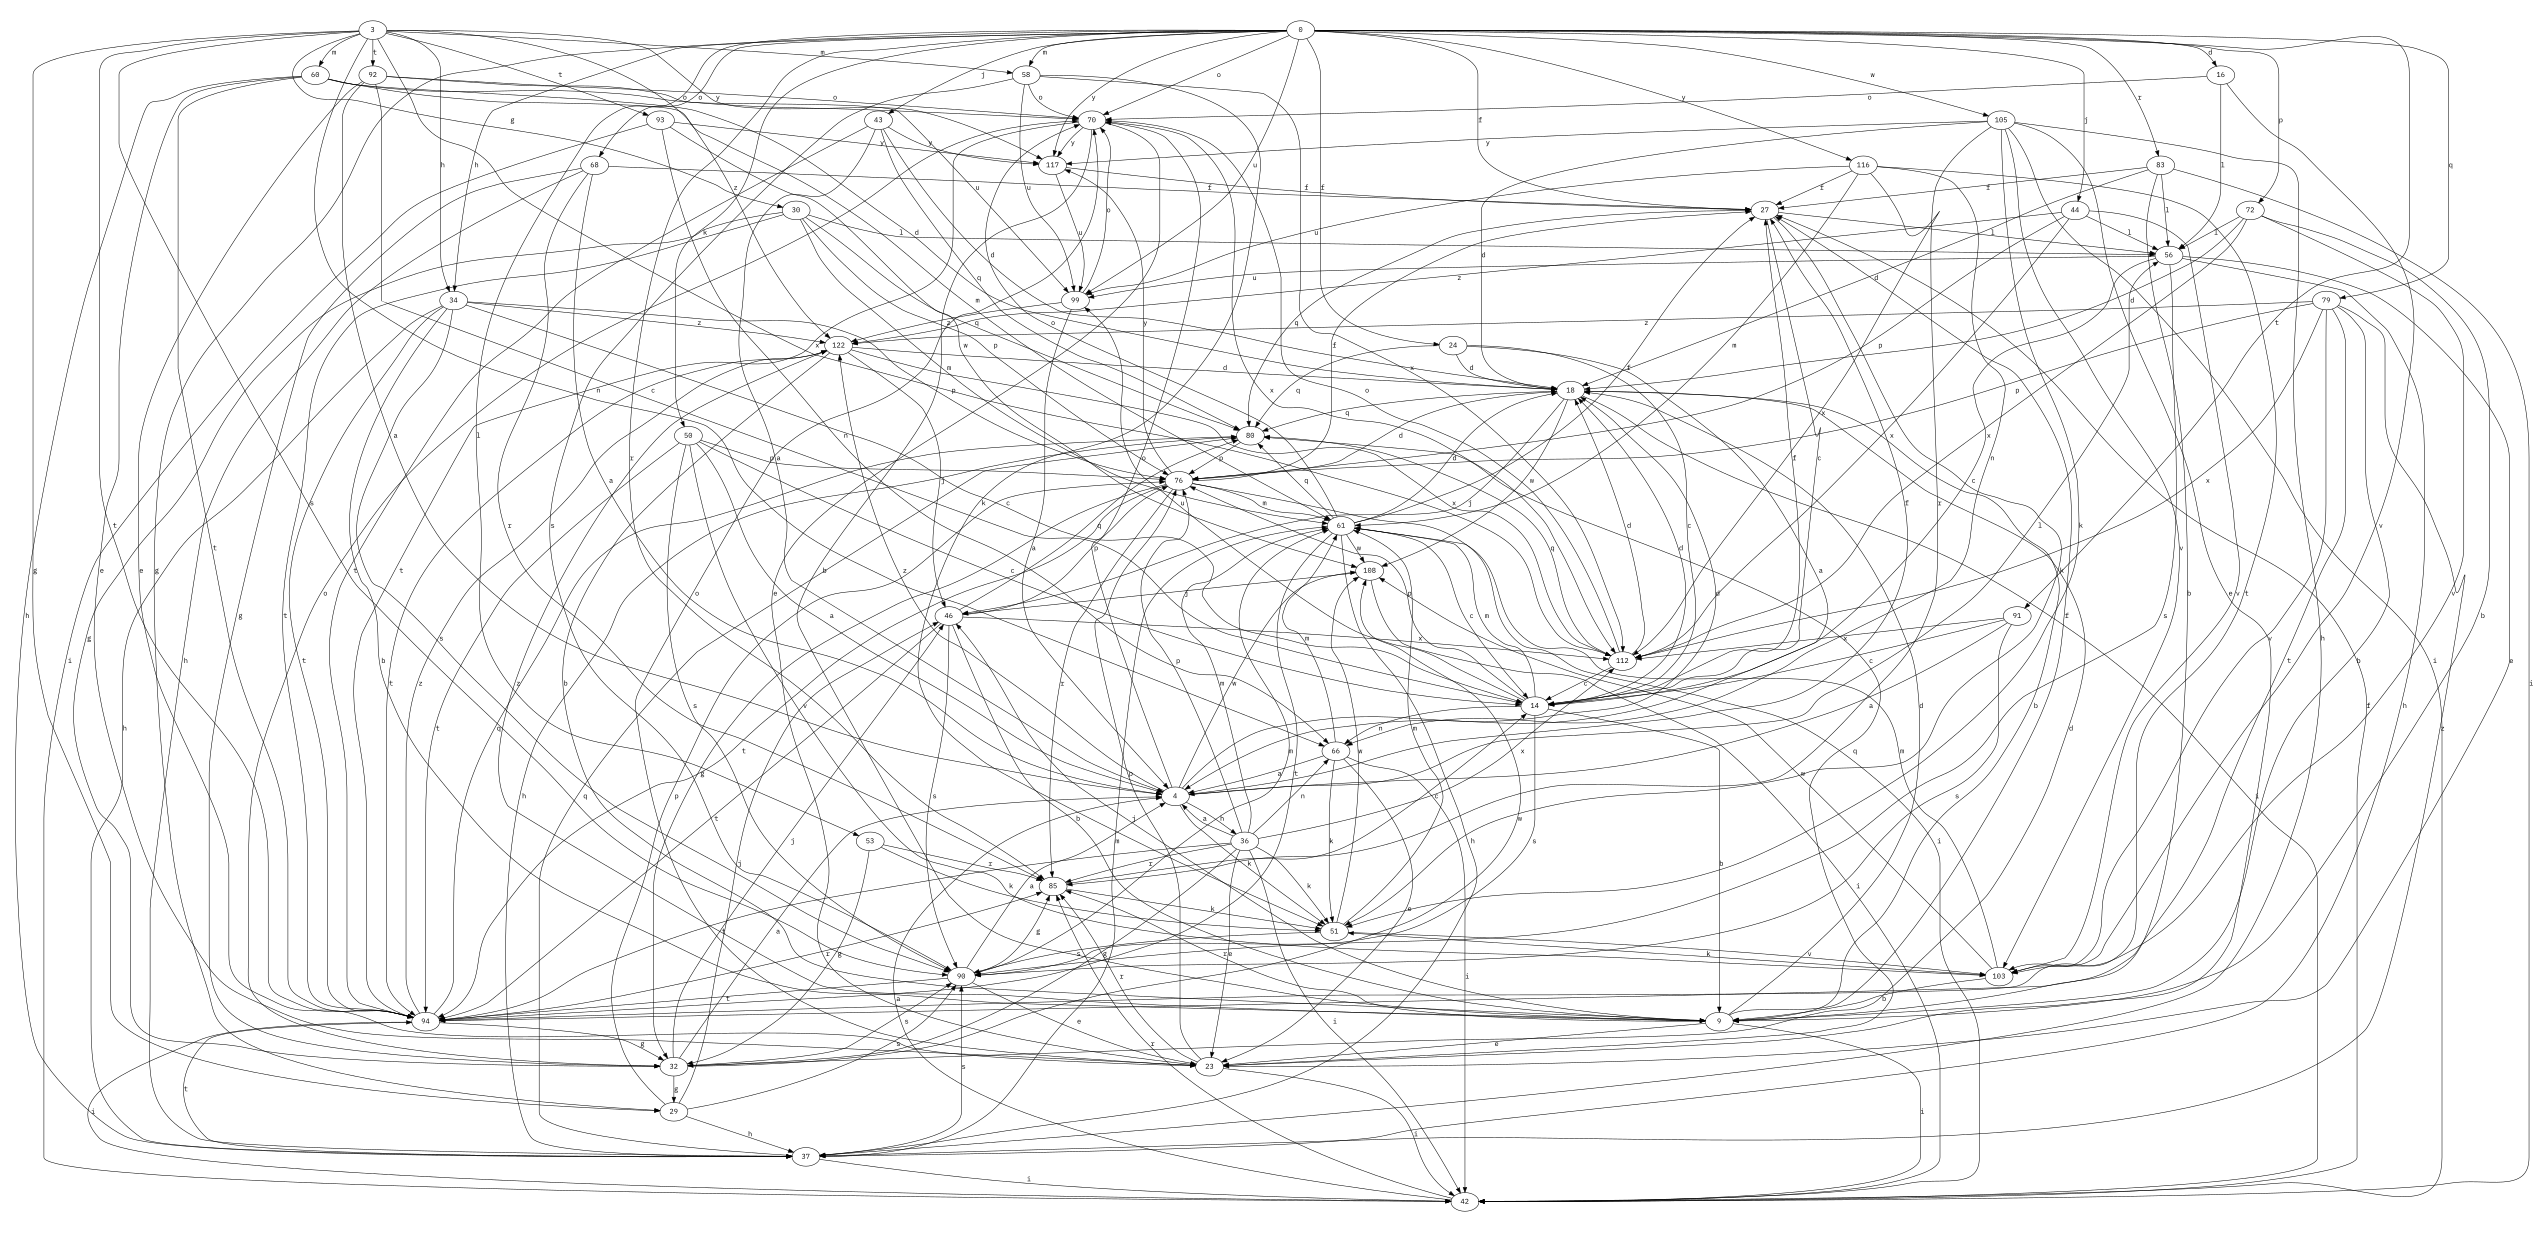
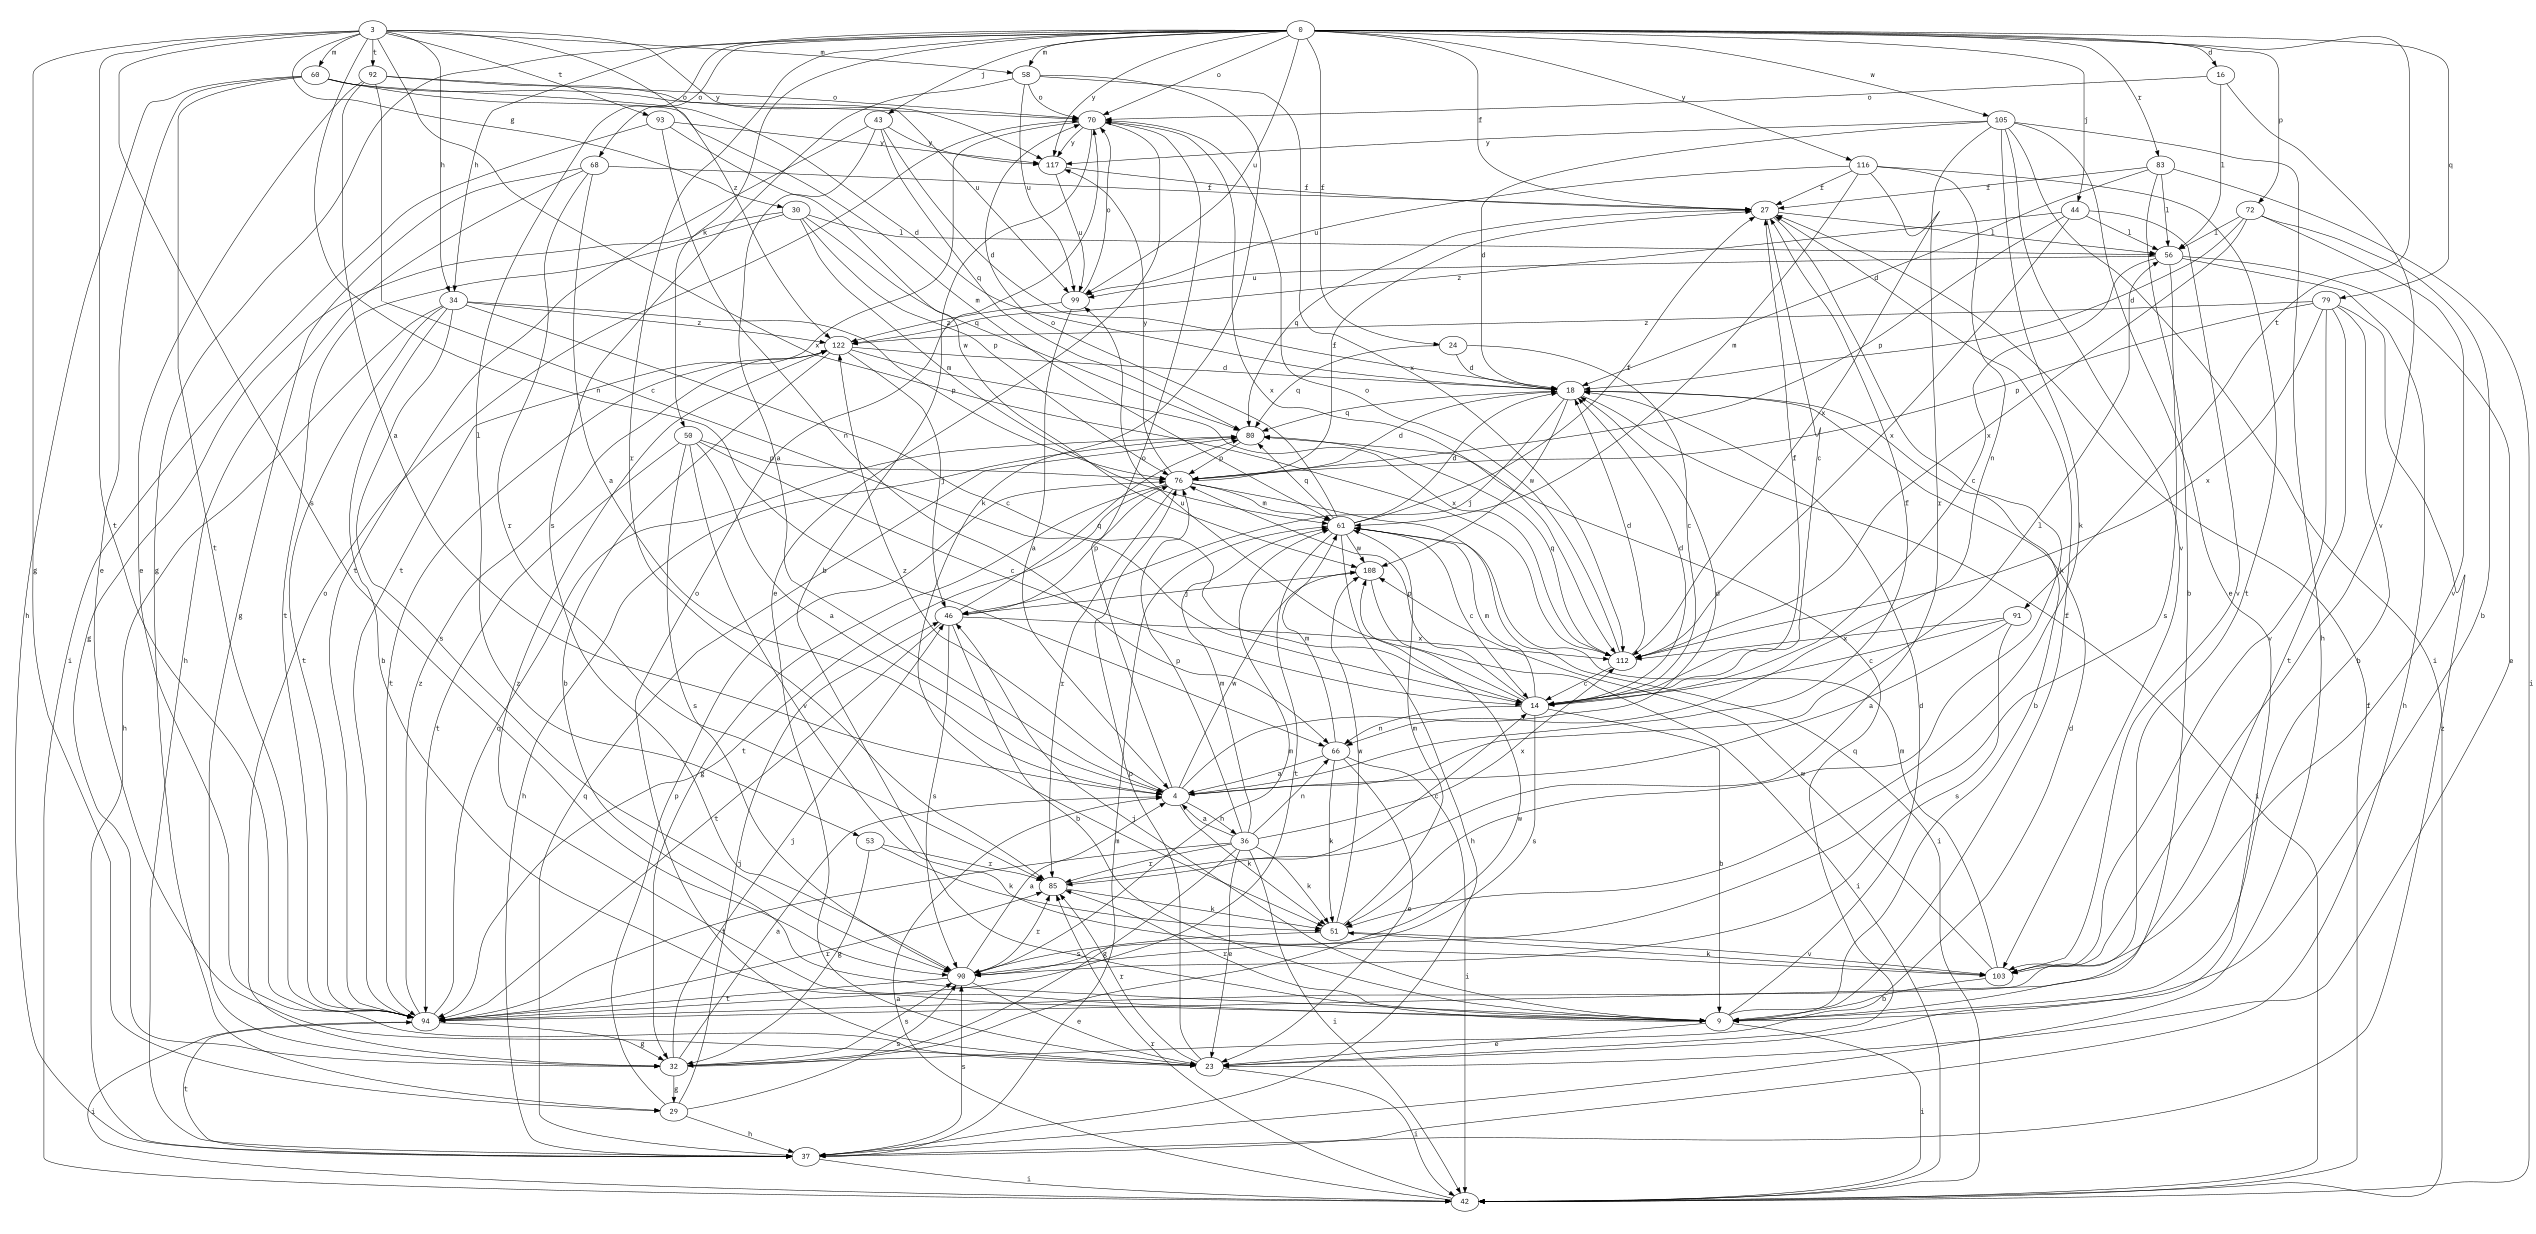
(1825, 596) -> none
(1038, 932) -> (1038, 932)
